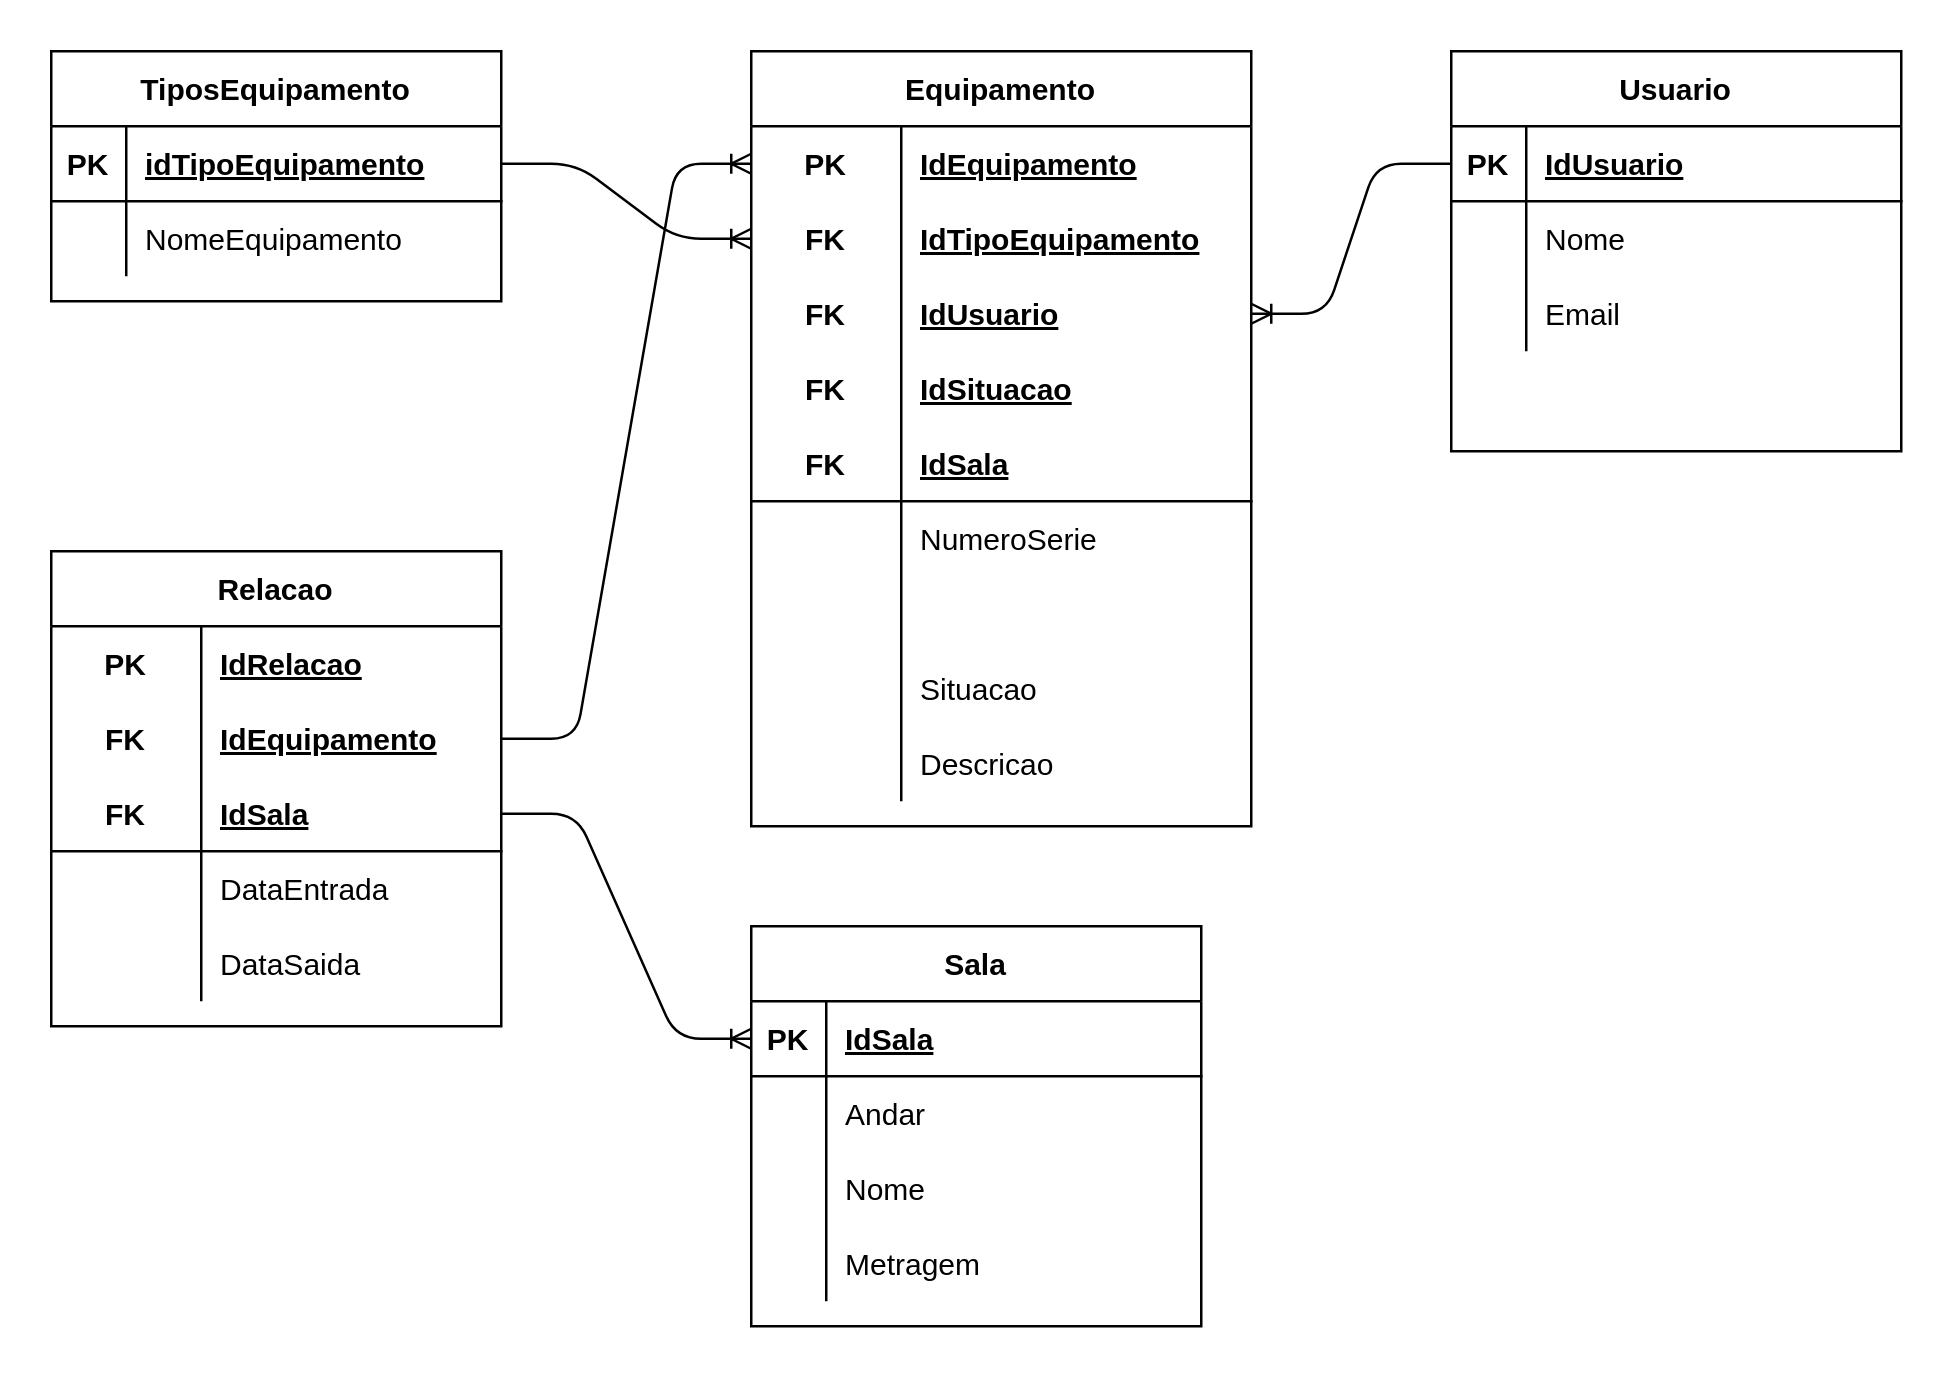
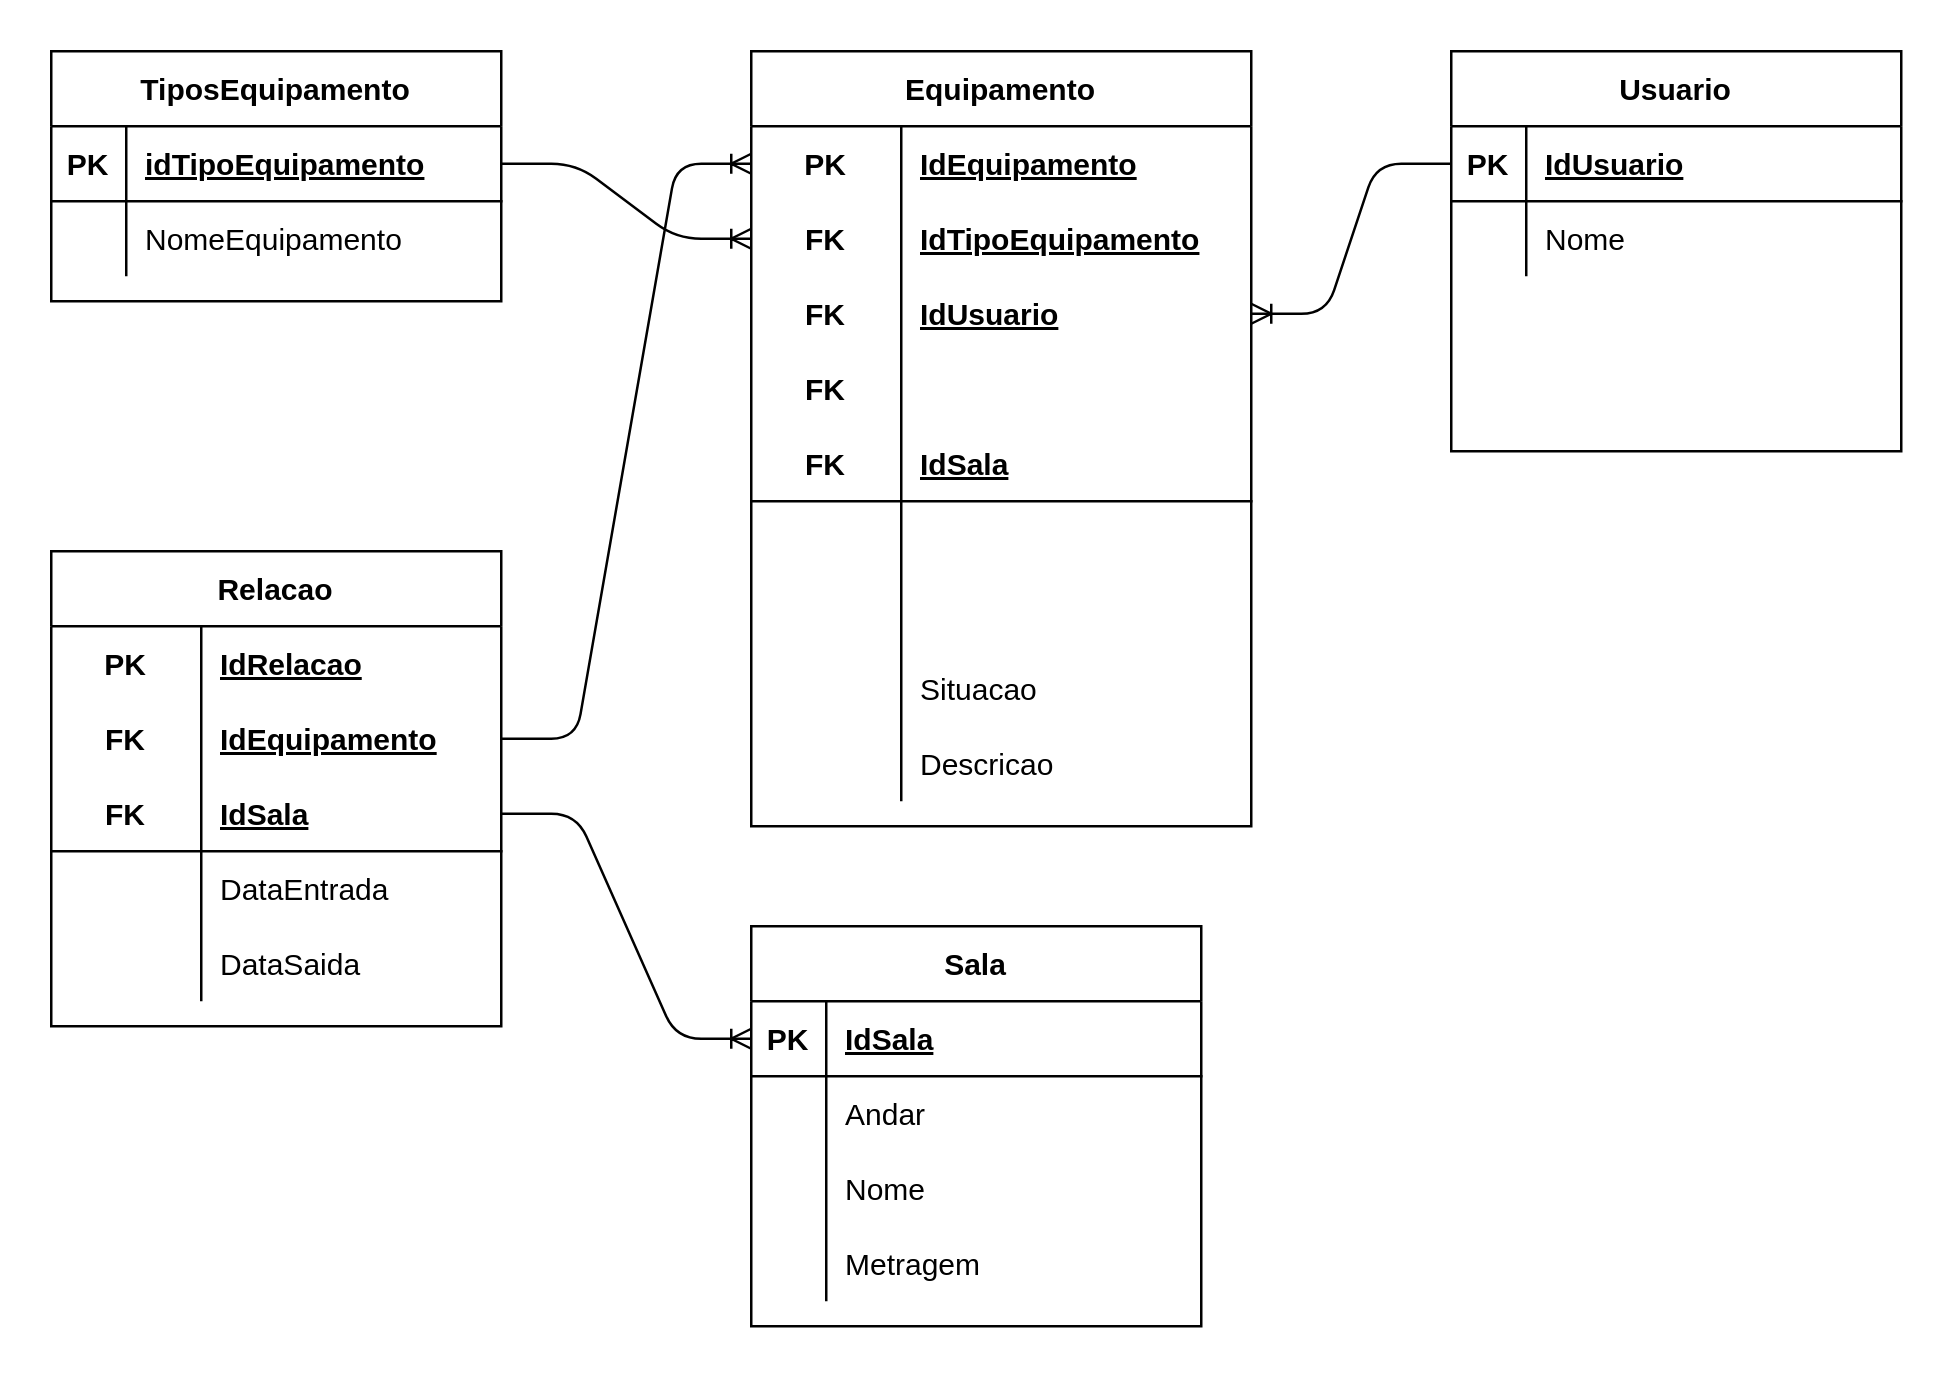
(1714, 314) -> none
(1076, 389) -> none
(1076, 539) -> none
